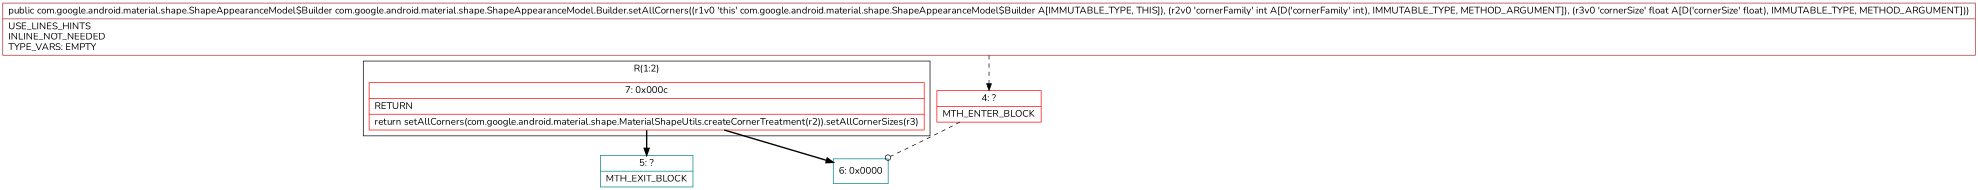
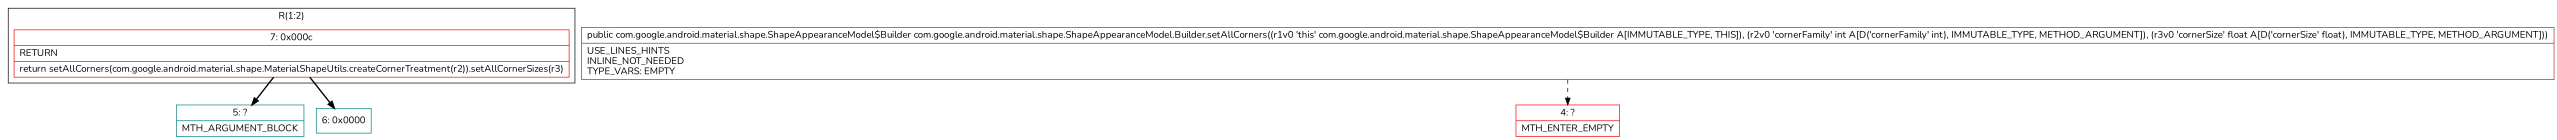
(989, 114) -> (1568, 128)
(924, 140) -> none
(647, 179) -> (240, 128)
